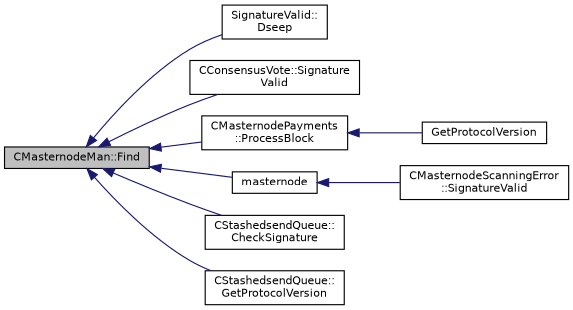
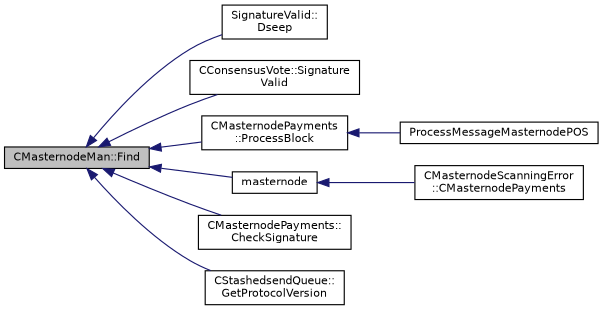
(484, 133) -> (499, 133)
(484, 183) -> (499, 183)
(275, 232) -> (275, 232)
